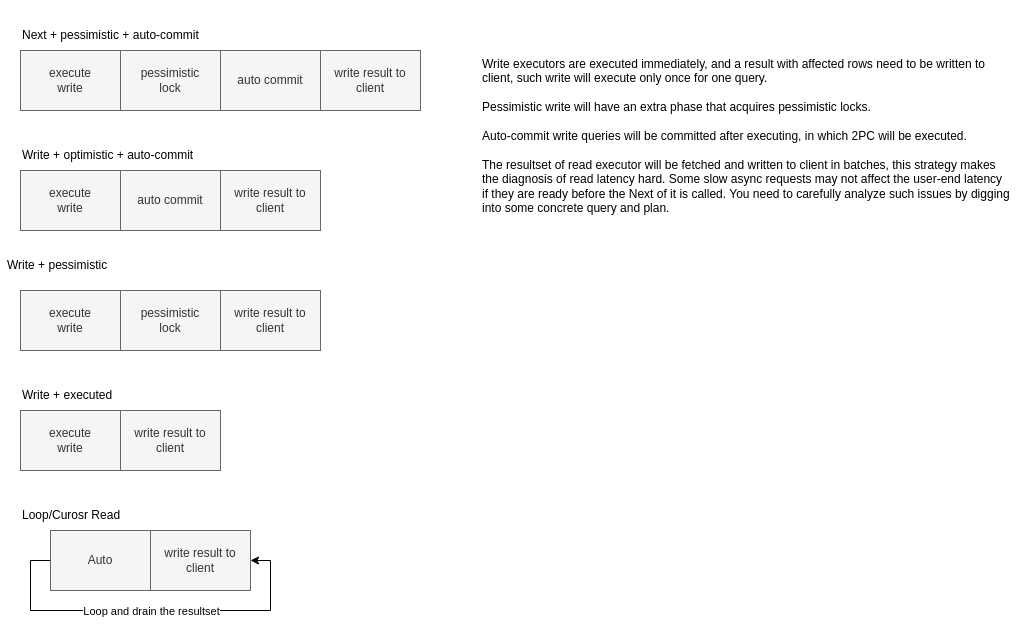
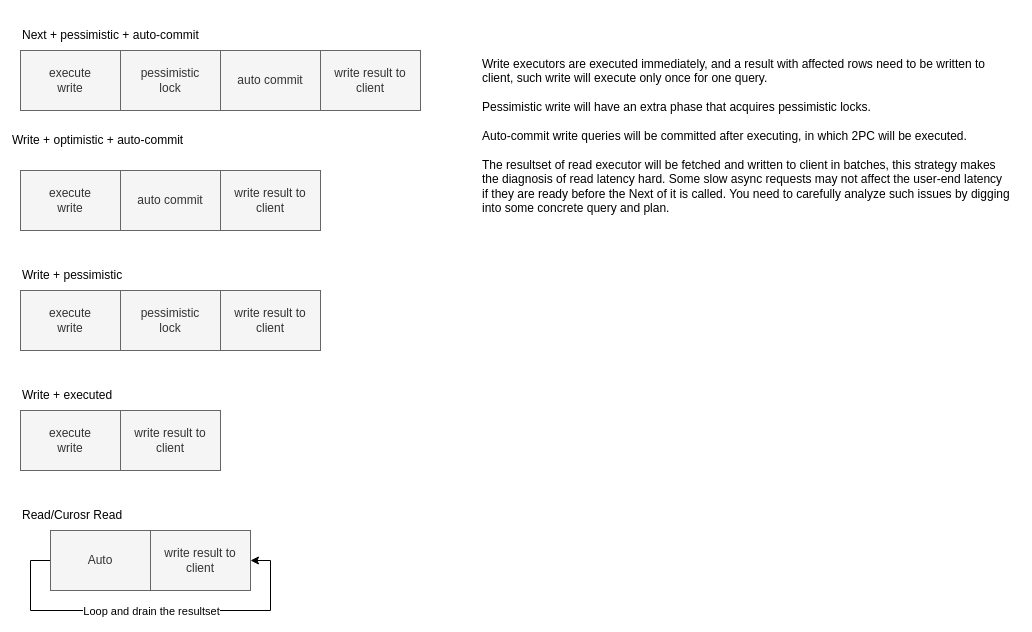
(116, 156) -> (106, 141)
(101, 266) -> (116, 276)
(75, 516) -> (75, 516)
